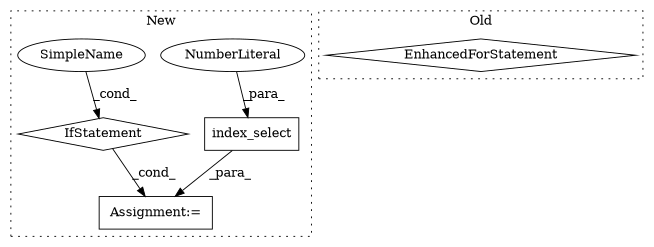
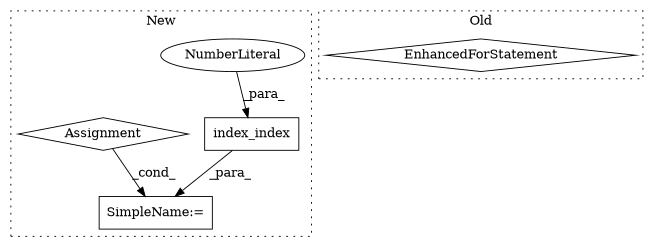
(82, 55) -> none
(103, 134) -> (103, 134)
(252, 134) -> (252, 134)
(156, 213) -> (156, 213)
